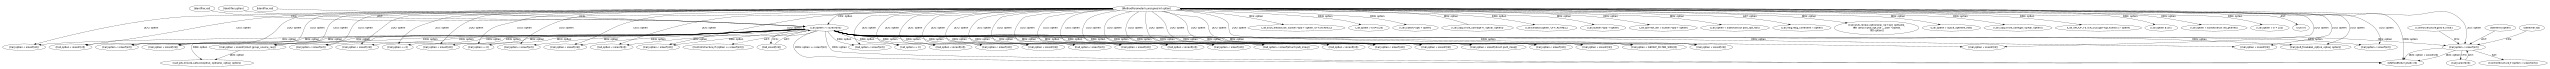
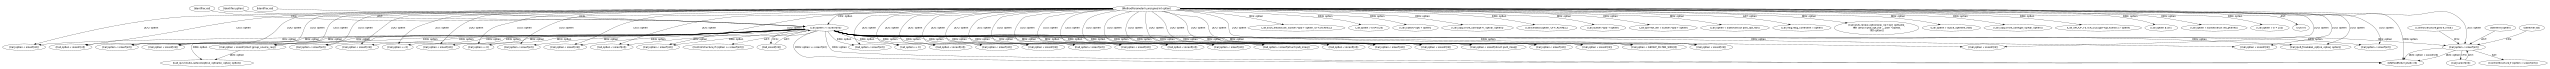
(1326, 11) -> (1342, 13)
(207, 63) -> (207, 63)
